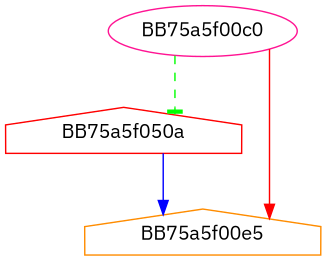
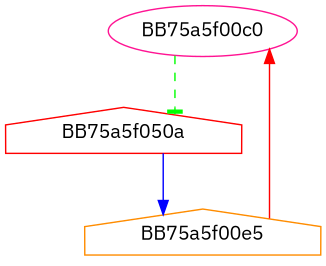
(270, 127) -> (270, 141)
